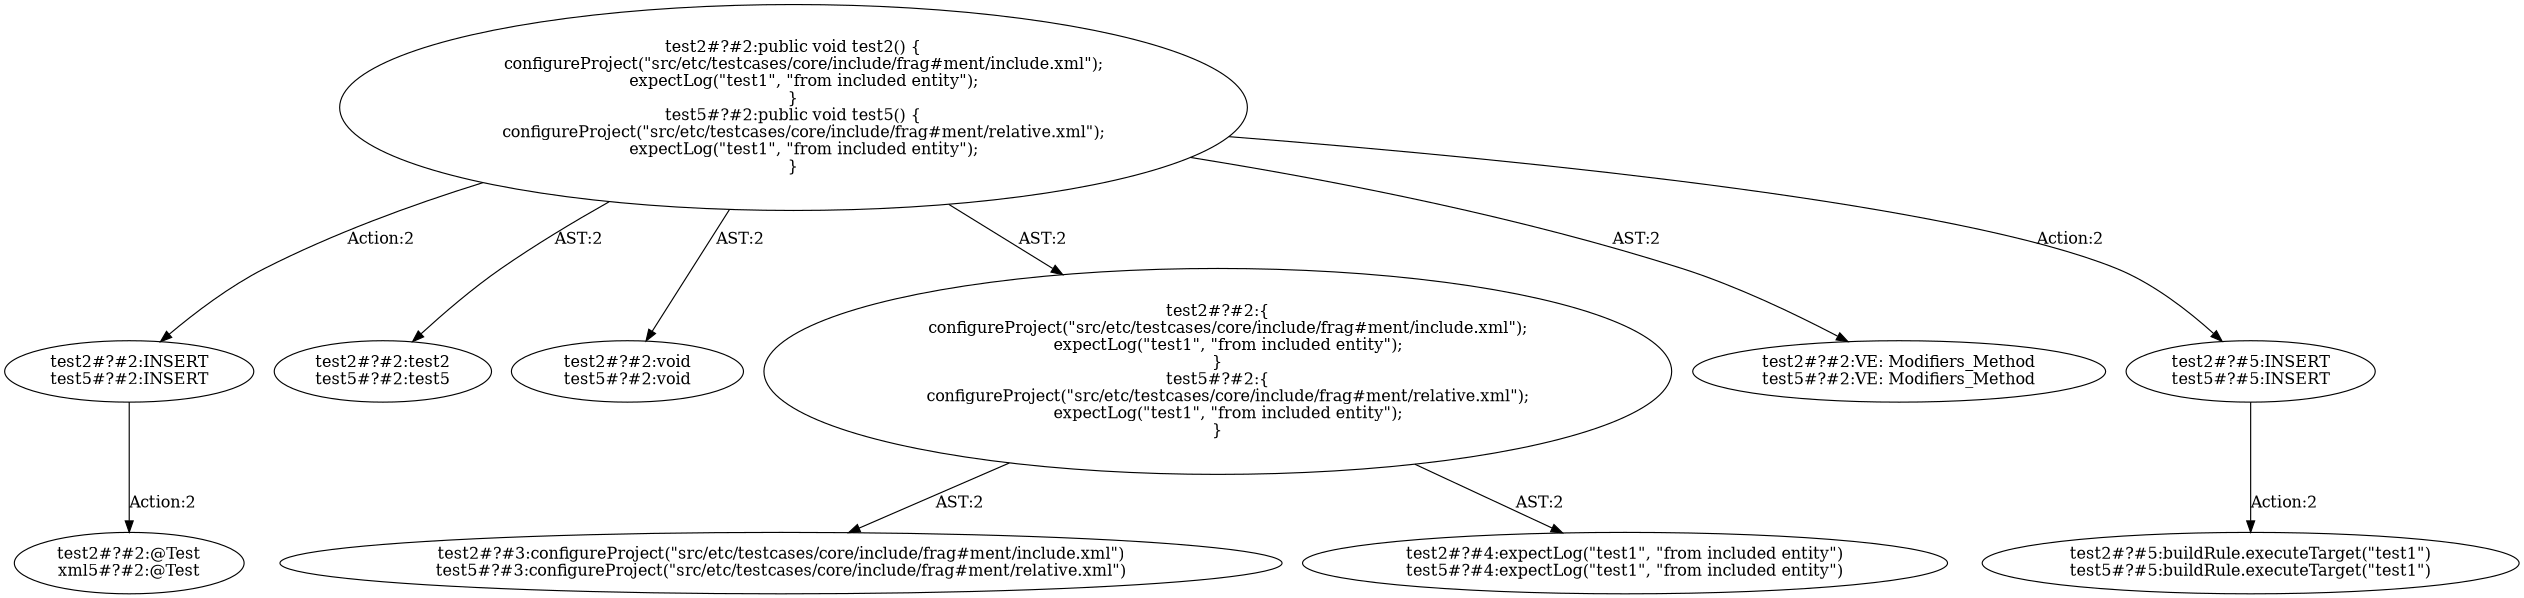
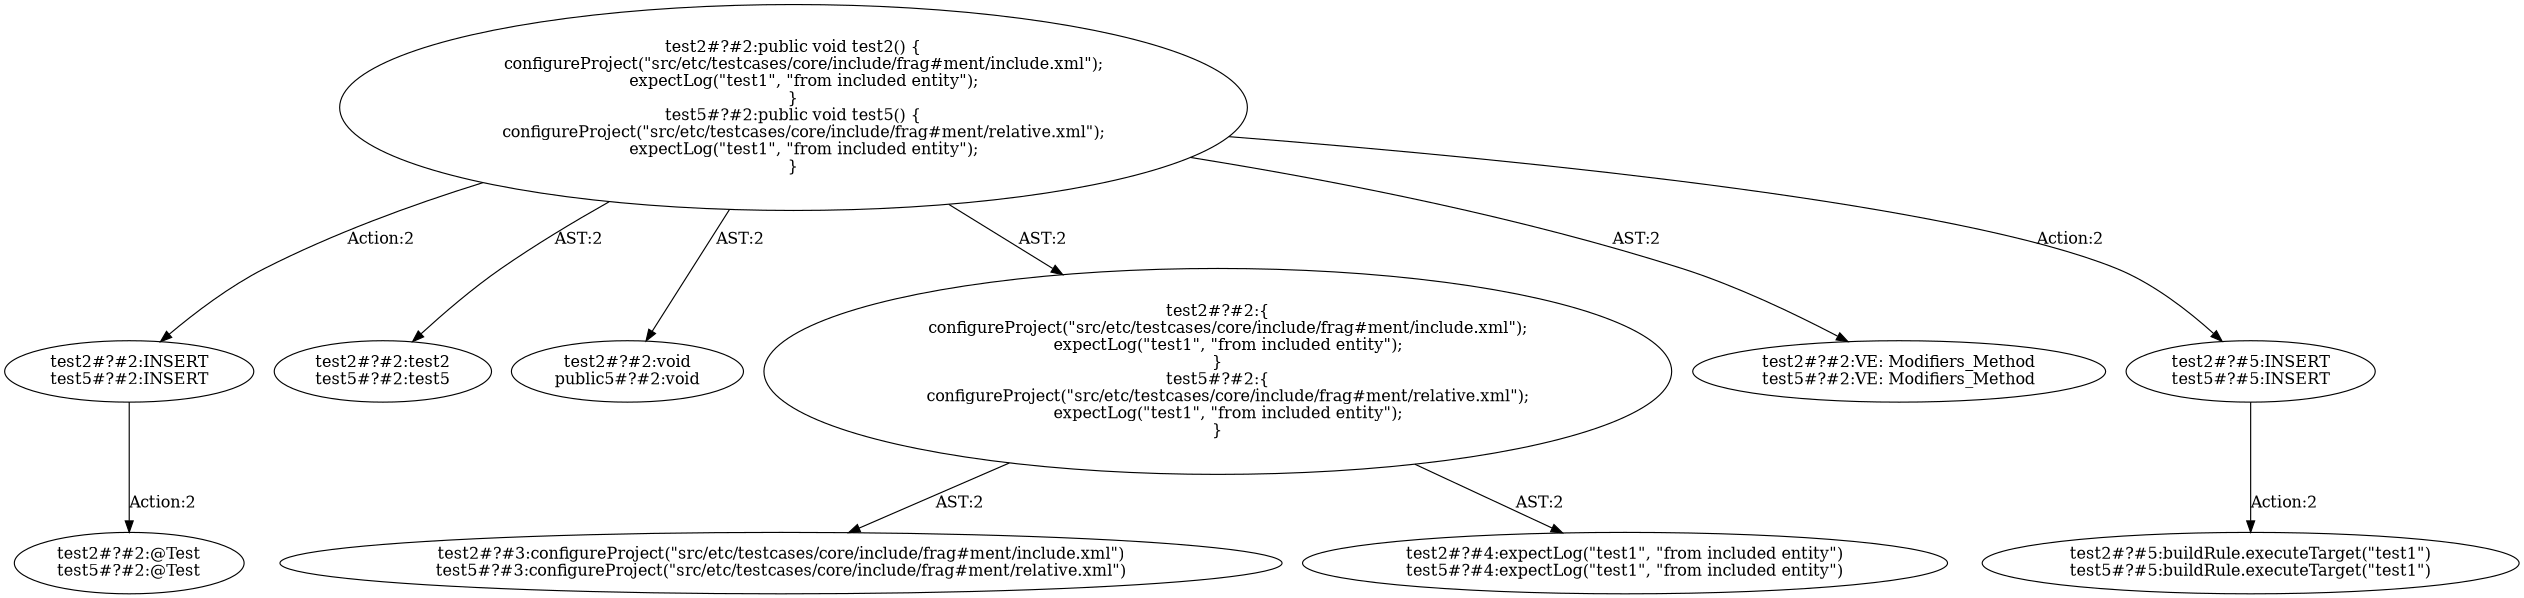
(627, 371) -> (627, 371)
(129, 563) -> (129, 563)
